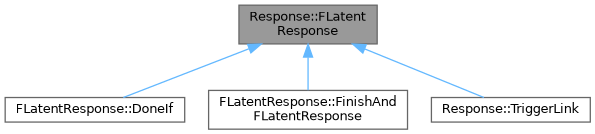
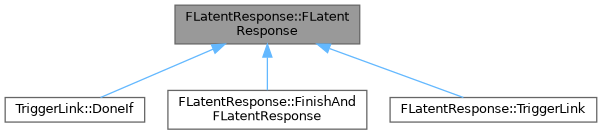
(308, 25) -> (267, 25)
(95, 110) -> (75, 110)
(511, 110) -> (493, 110)
